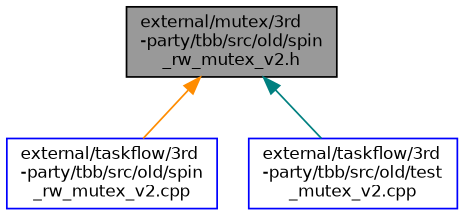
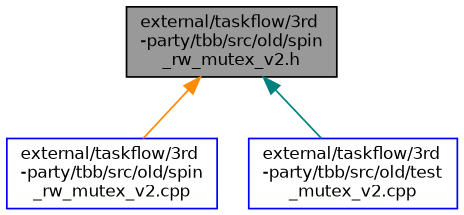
(232, 42) -> (232, 42)
